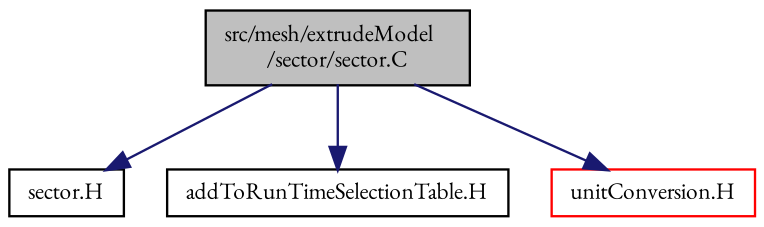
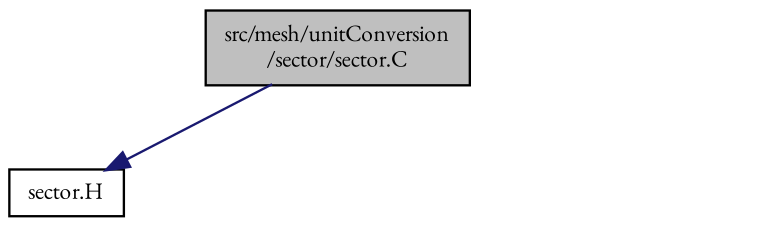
(338, 48) -> (338, 48)
(338, 193) -> none
(653, 193) -> none
